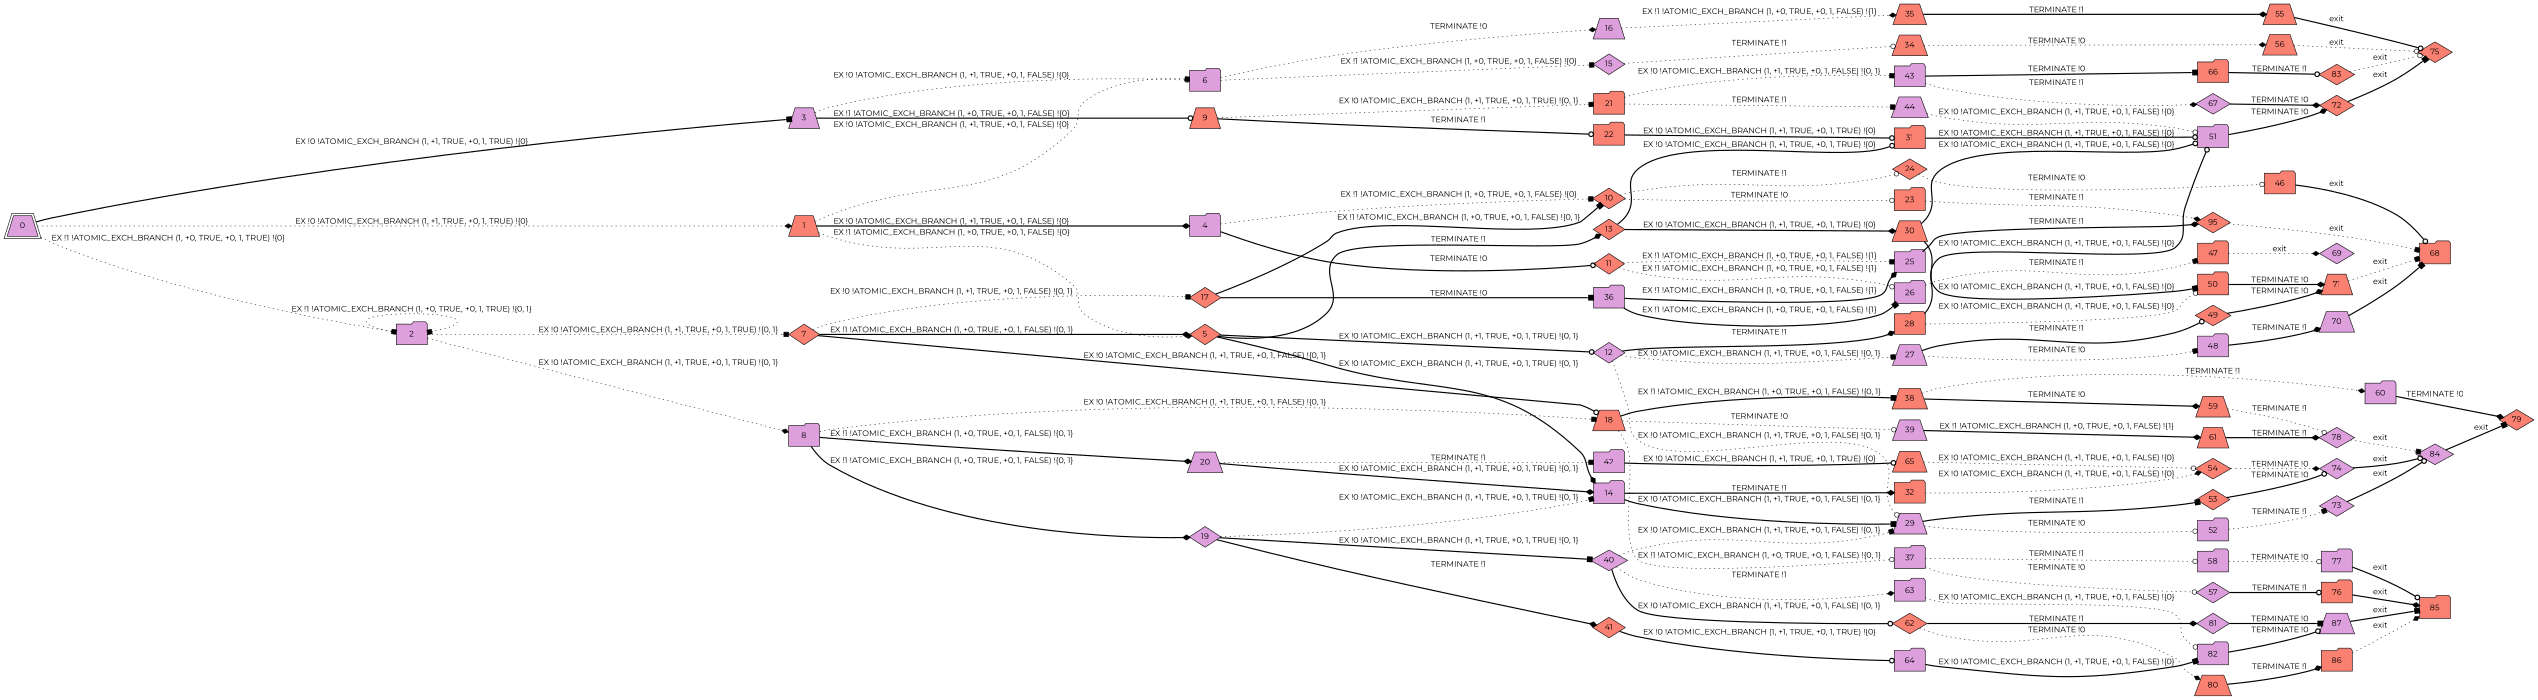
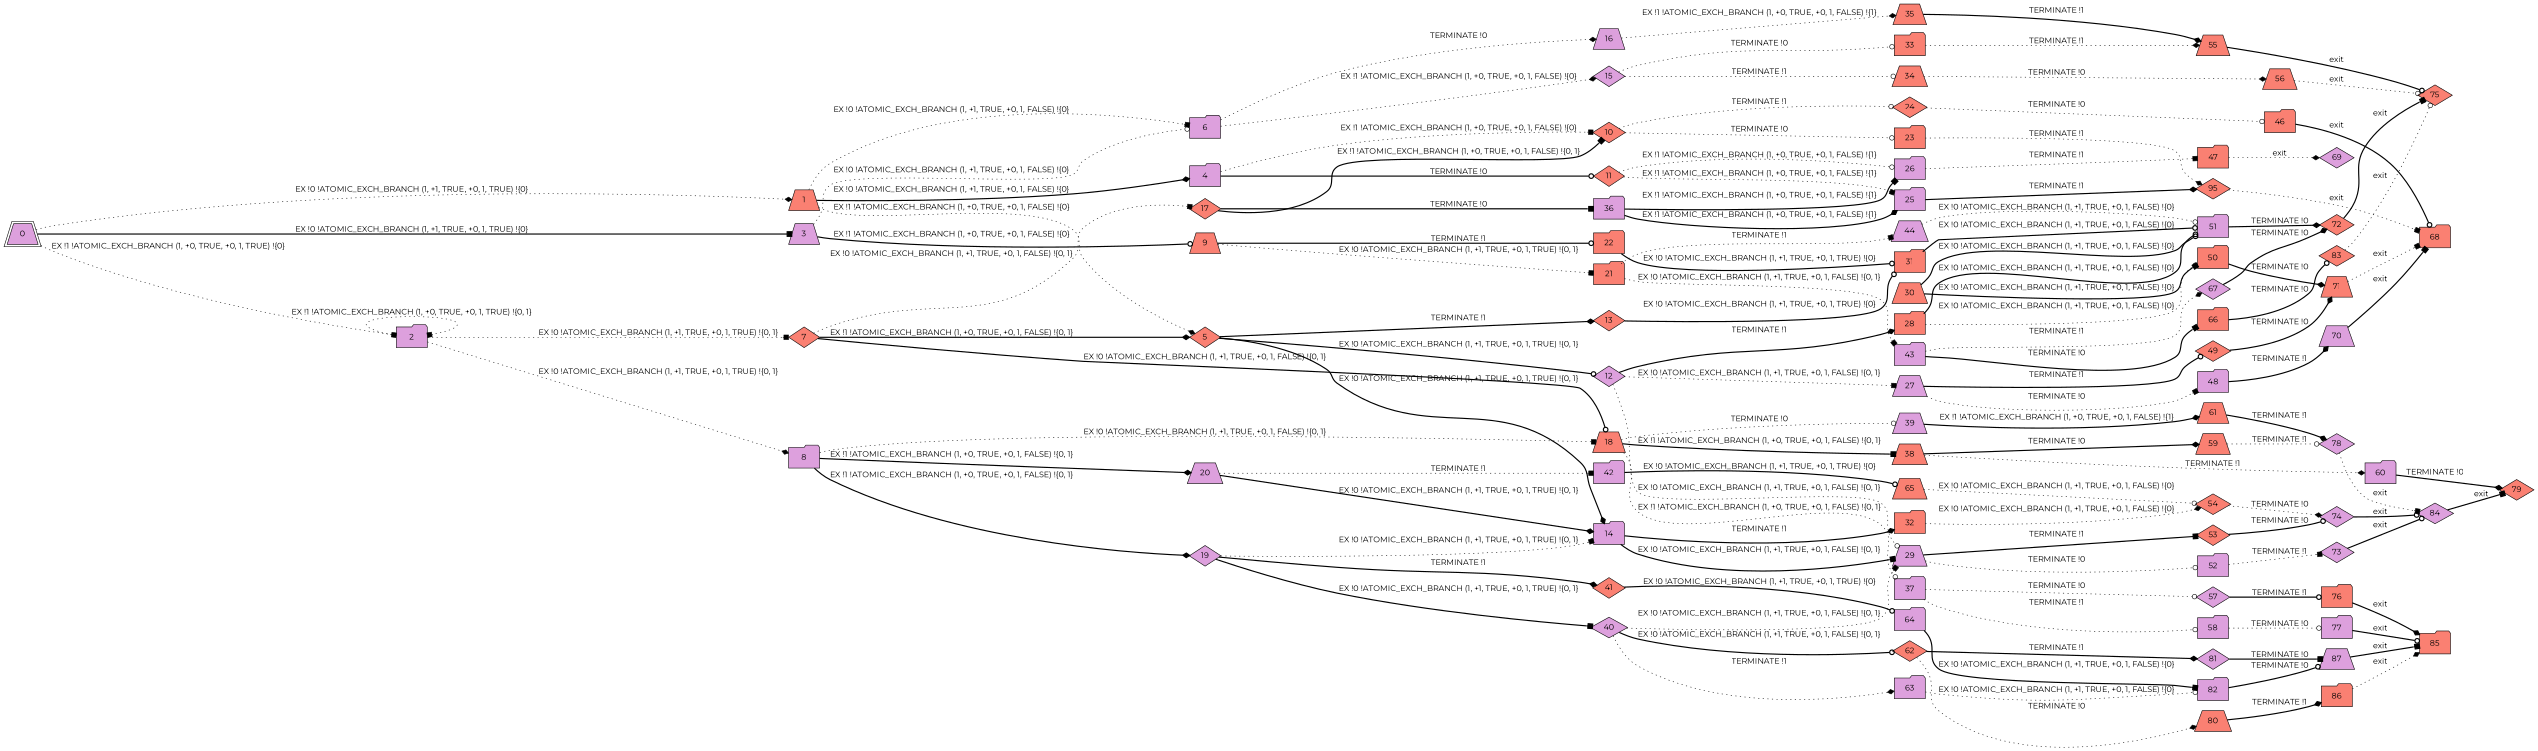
none -> (1910, 45)
(2280, 69) -> (2280, 289)
(1404, 73) -> (1405, 104)
(1757, 230) -> none
